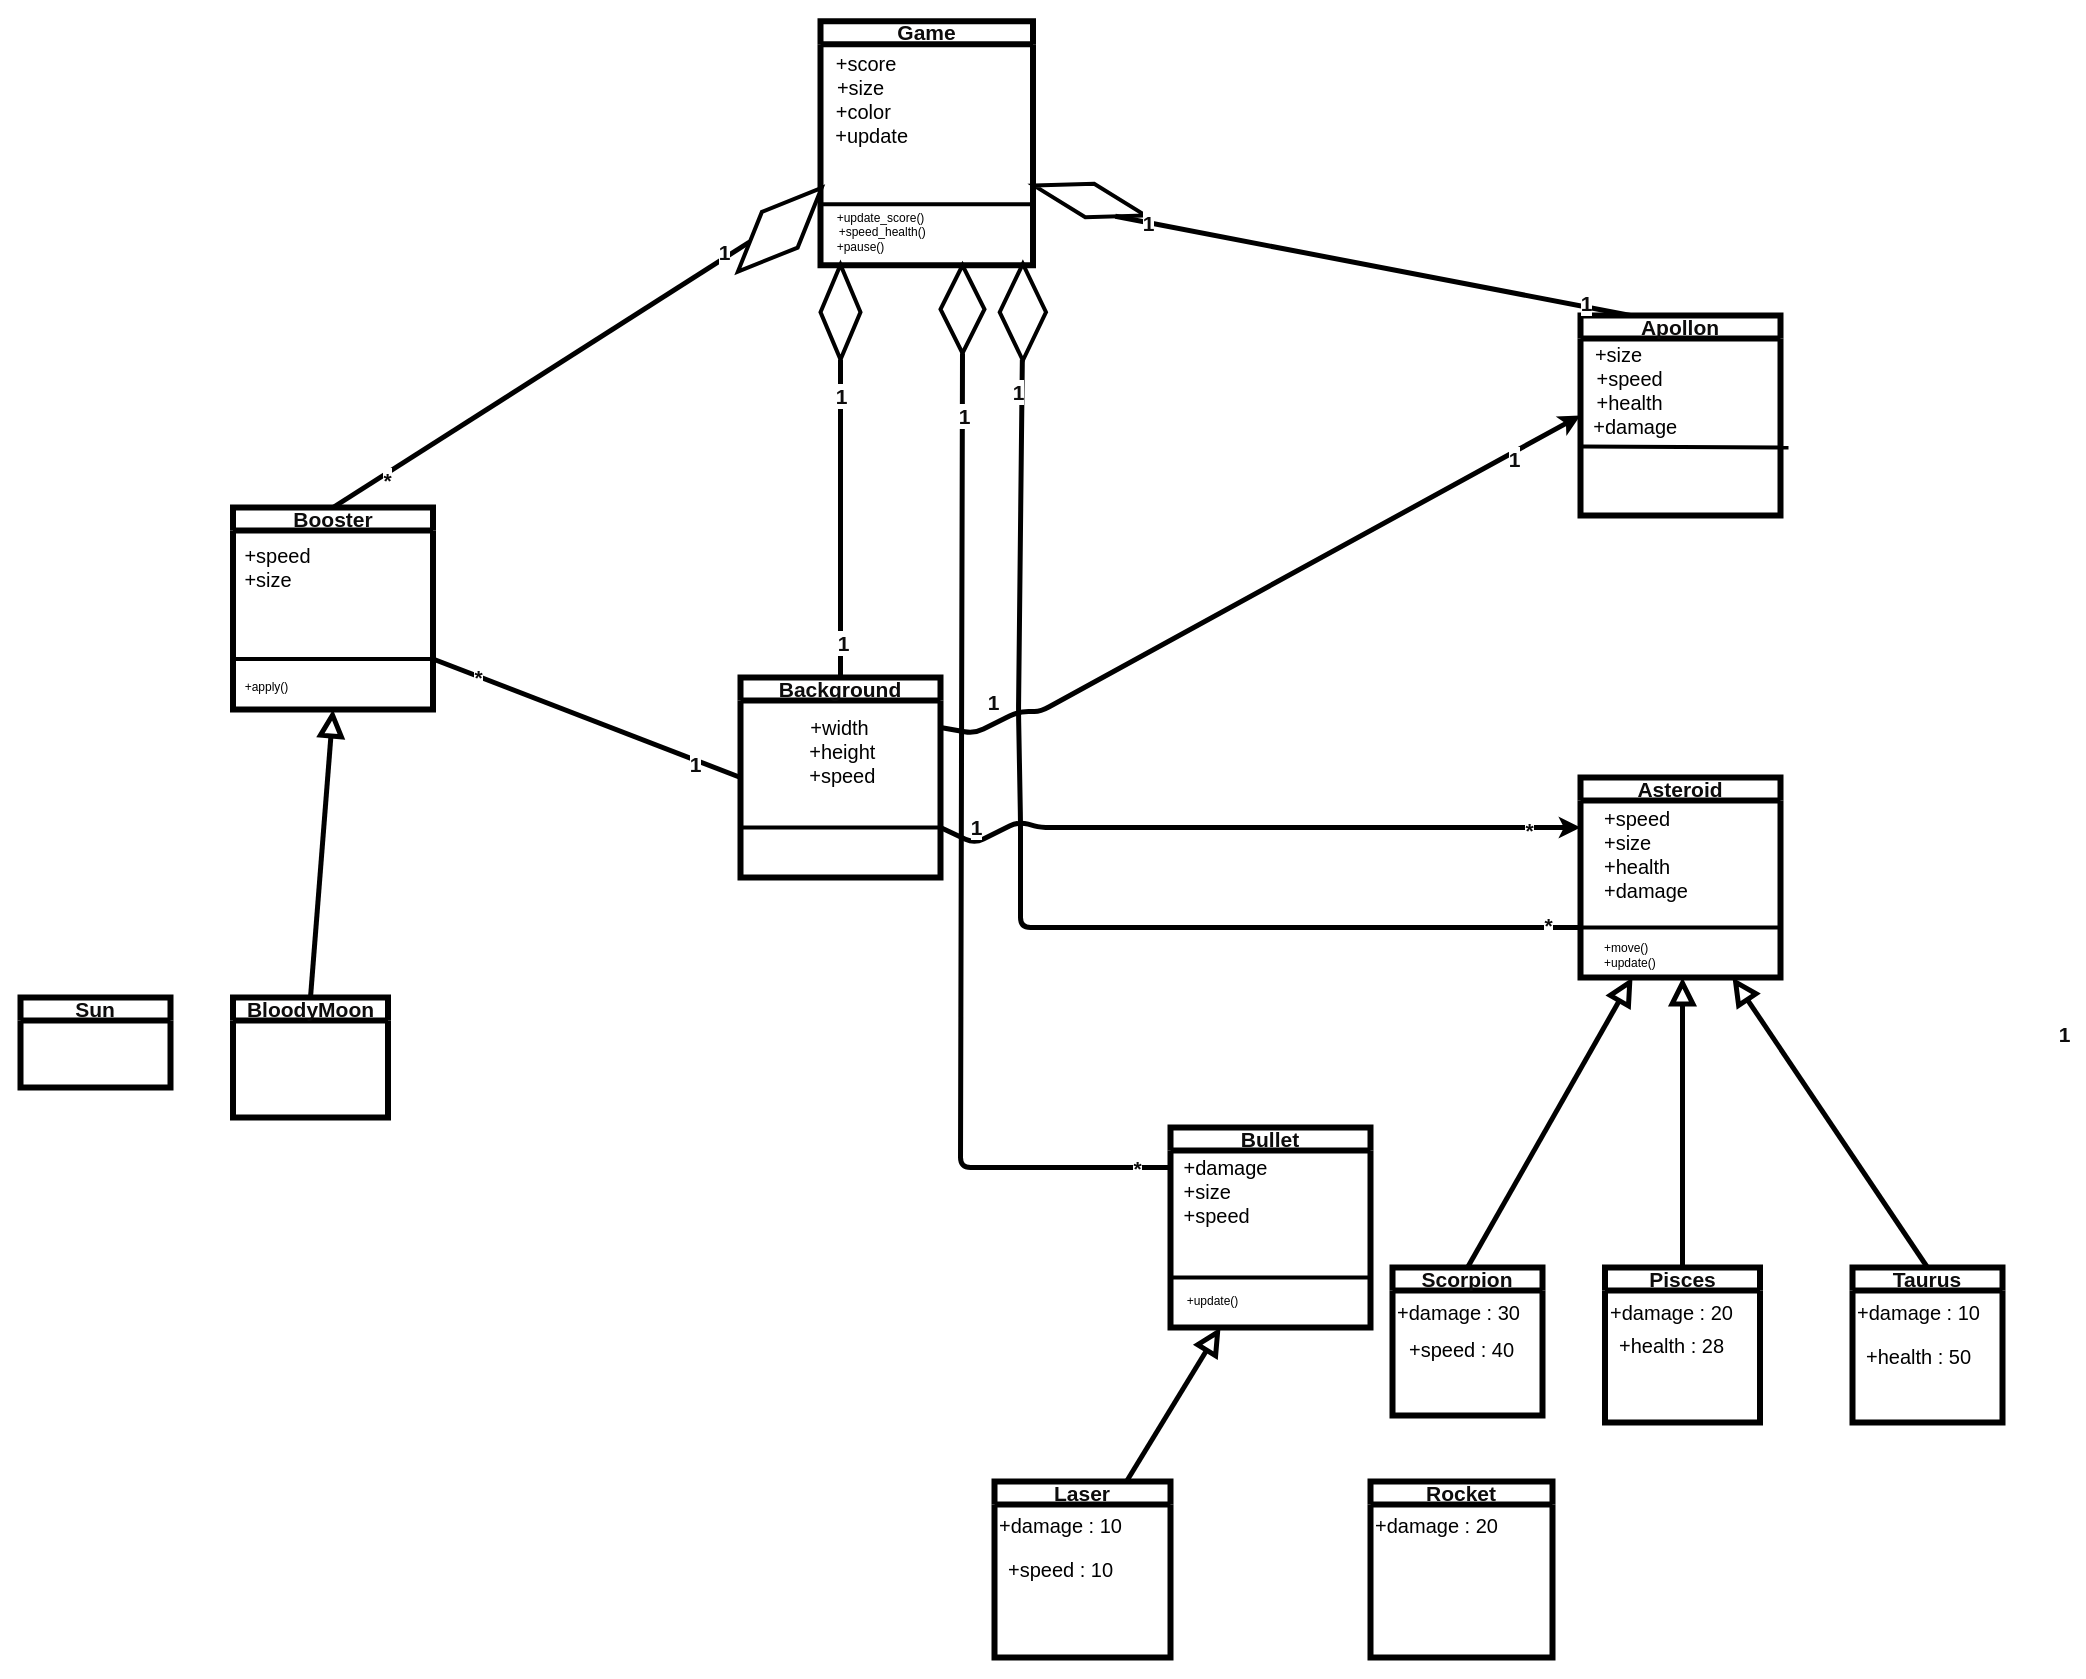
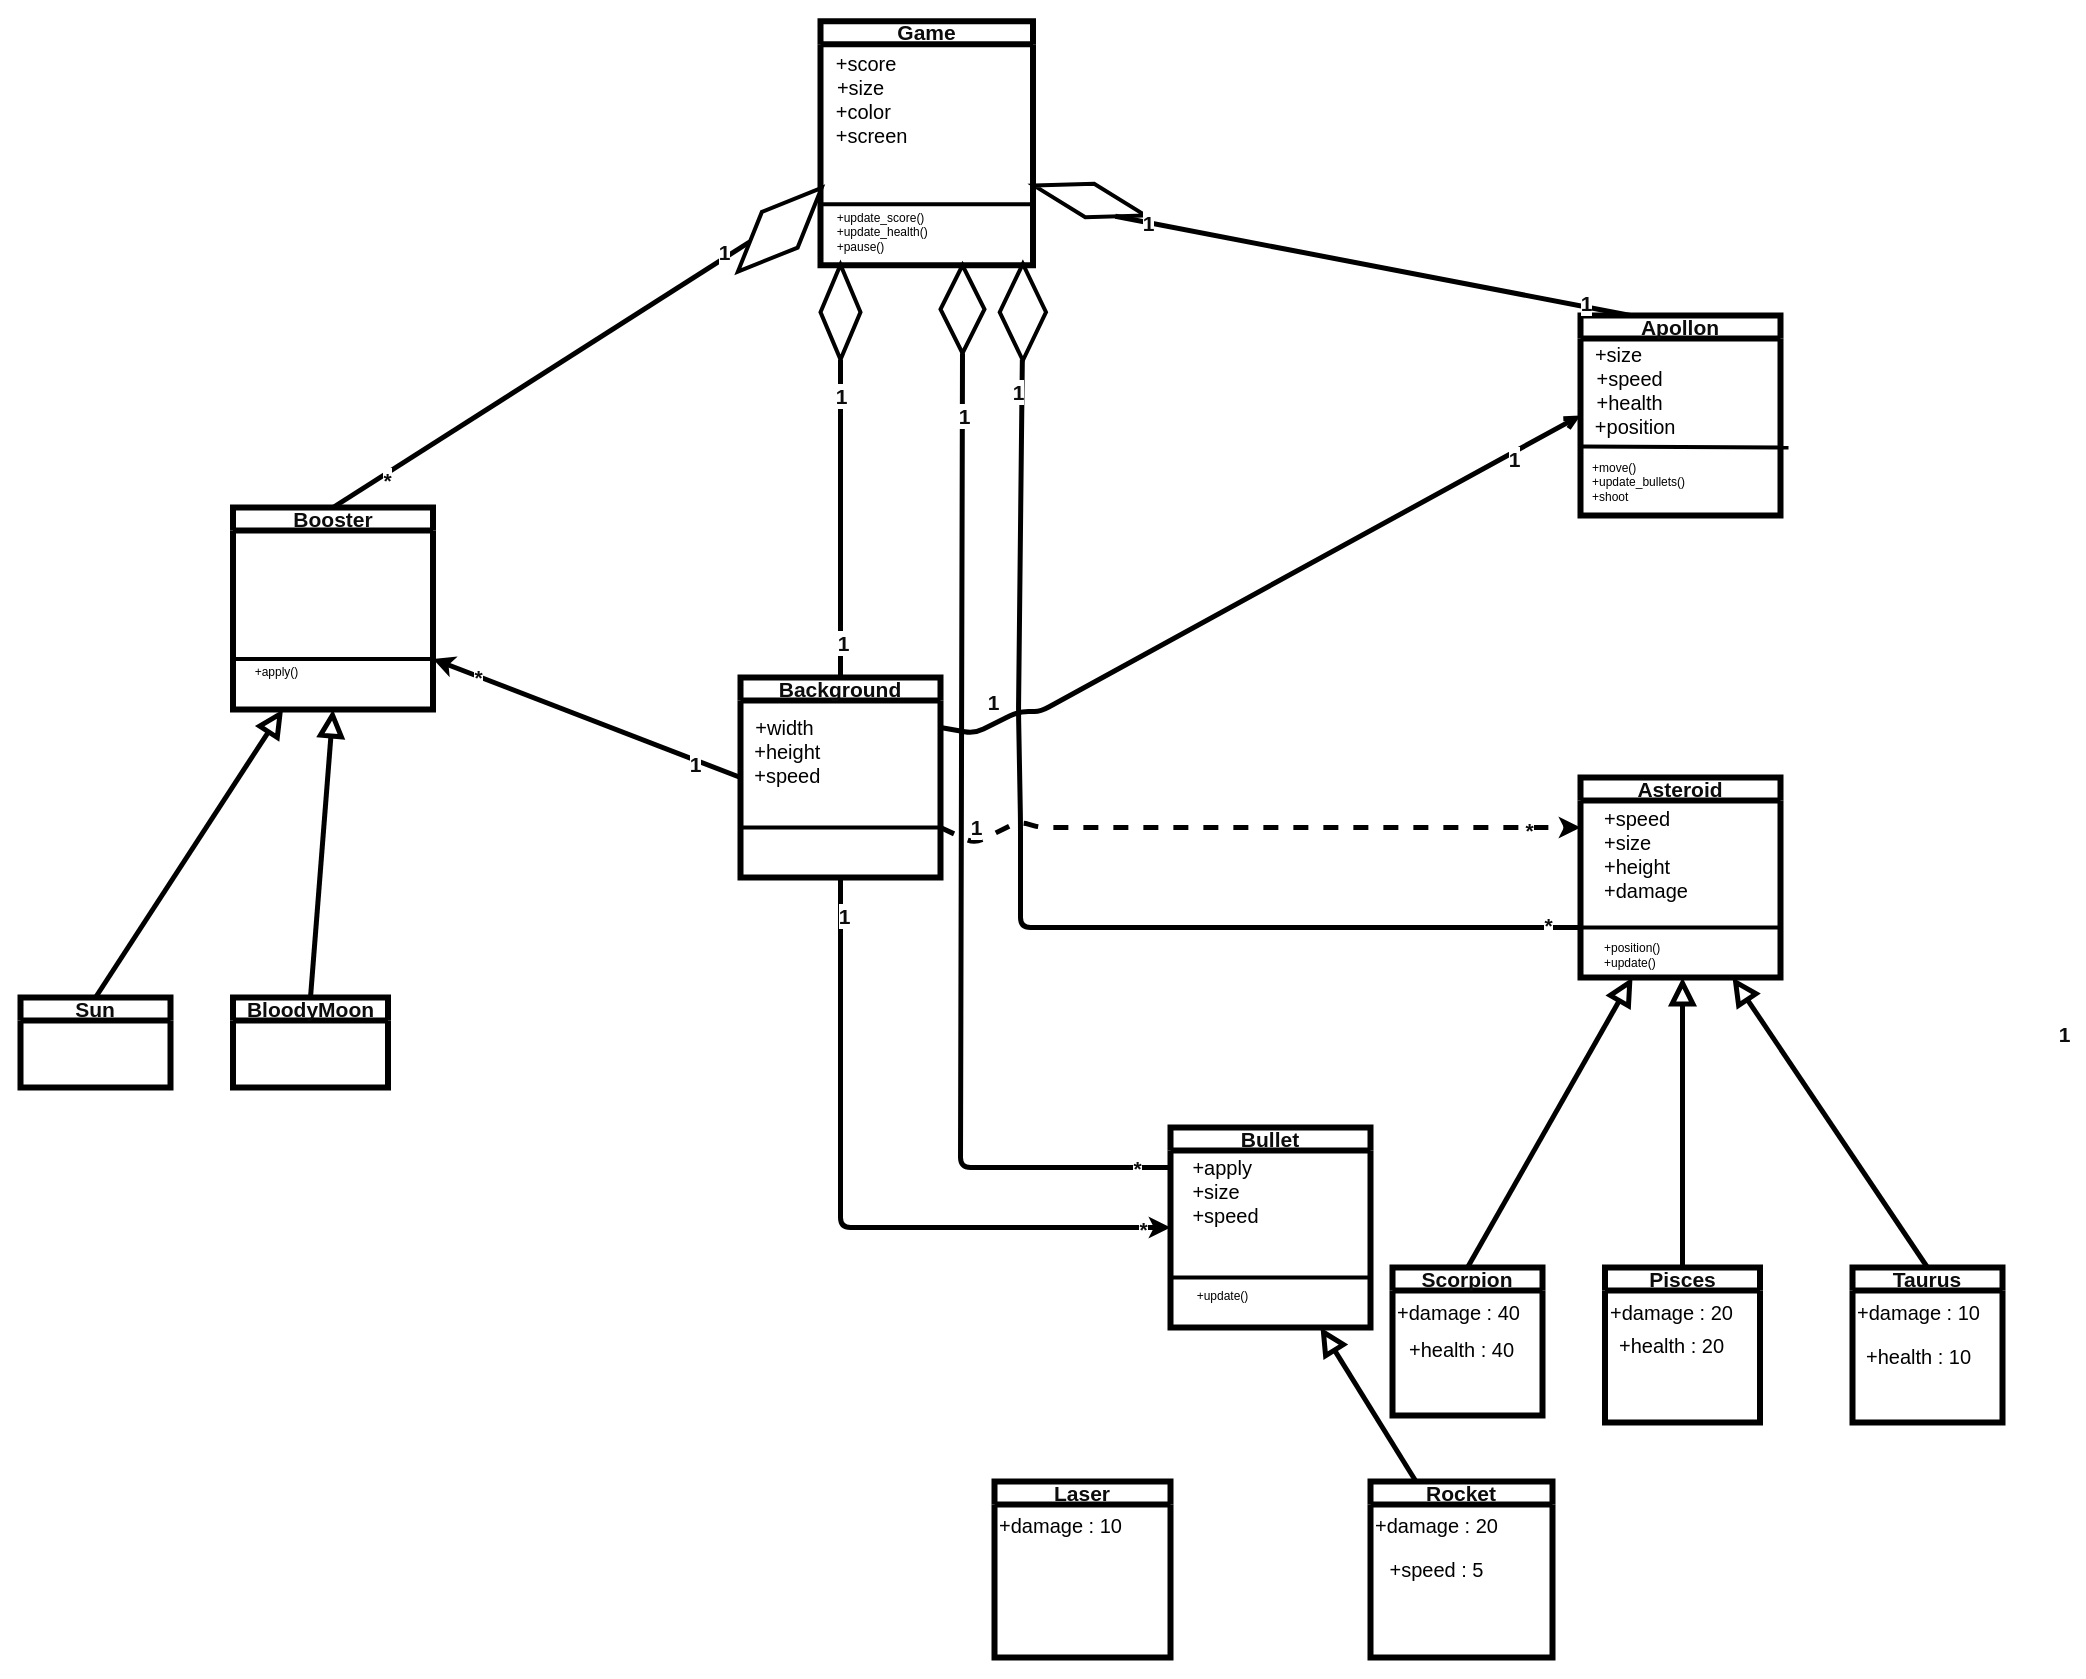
(861, 100) -> (861, 100)
(861, 233) -> (861, 233)
(1619, 391) -> (1619, 391)
(1565, 424) -> (1565, 424)
none -> (1646, 483)
(277, 568) -> none
(442, 663) -> (448, 665)
(266, 688) -> (276, 673)
(840, 752) -> (785, 752)
(969, 841) -> (969, 841)
(1644, 855) -> (1644, 855)
none -> (183, 863)
(1635, 956) -> (1638, 956)
(311, 1058) -> (311, 1043)
(1226, 1192) -> (1226, 1192)
none -> (841, 1207)
(1213, 1301) -> (1223, 1296)
(1459, 1313) -> (1459, 1313)
(1672, 1346) -> (1672, 1346)
(1462, 1350) -> (1462, 1350)
(1919, 1357) -> (1919, 1357)
(1168, 1413) -> none
none -> (1374, 1414)
(1061, 1570) -> none
none -> (1437, 1570)
